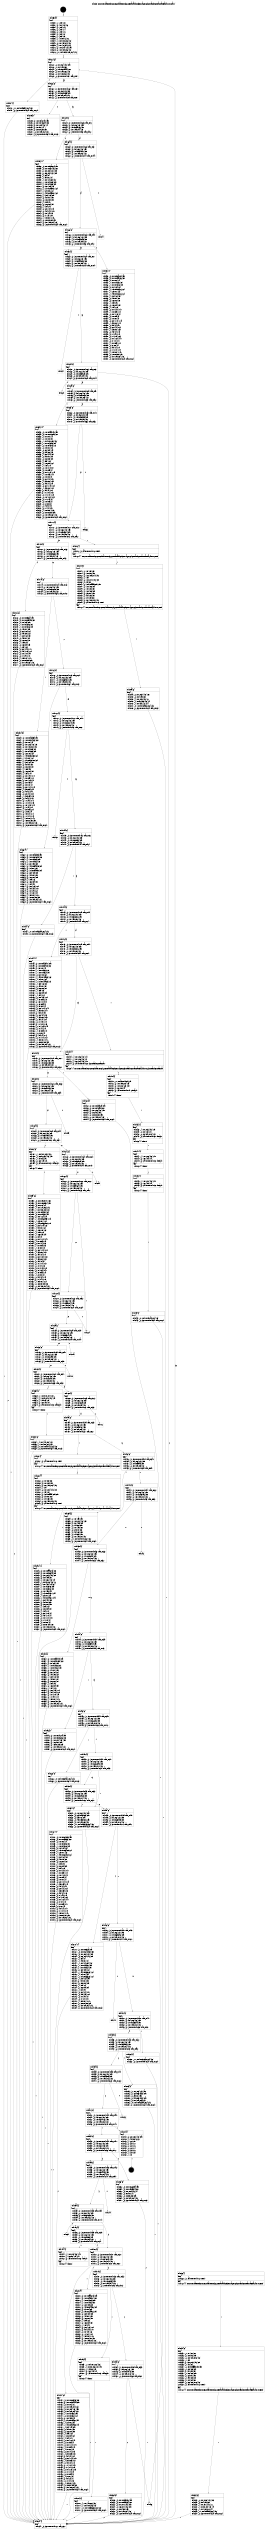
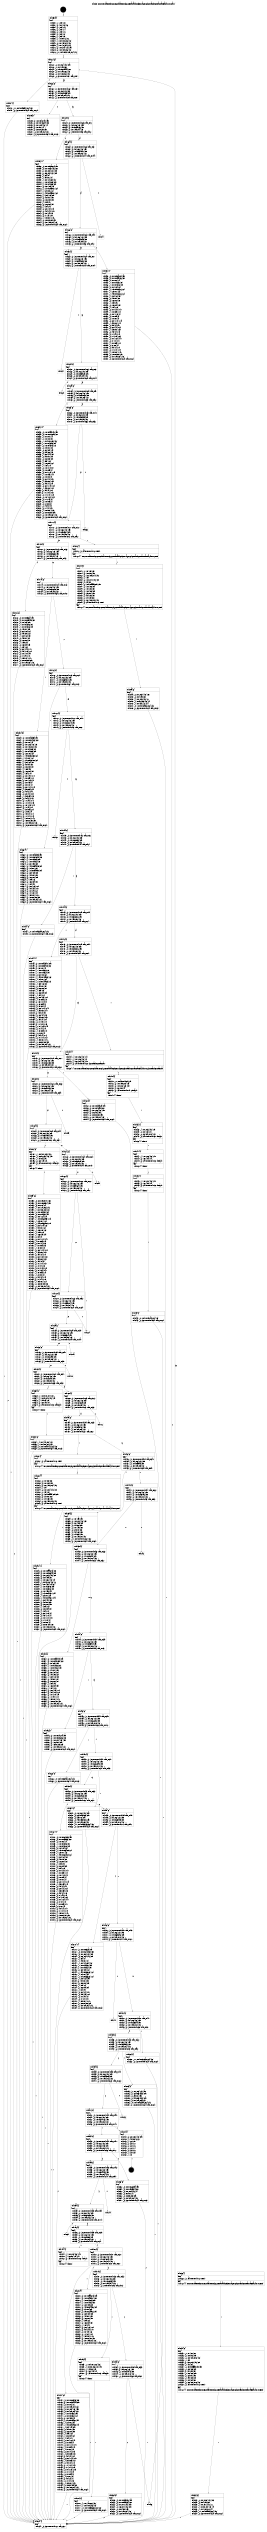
(169, 1467) -> (172, 1466)
(81, 1804) -> (63, 1816)
(107, 2234) -> (87, 2224)
